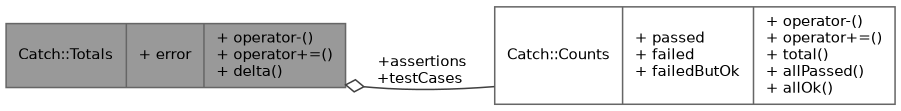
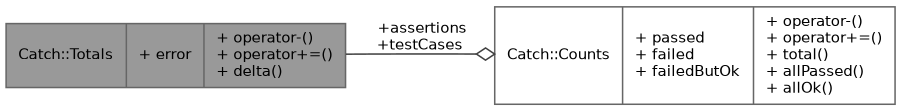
(429, 89) -> (411, 54)
